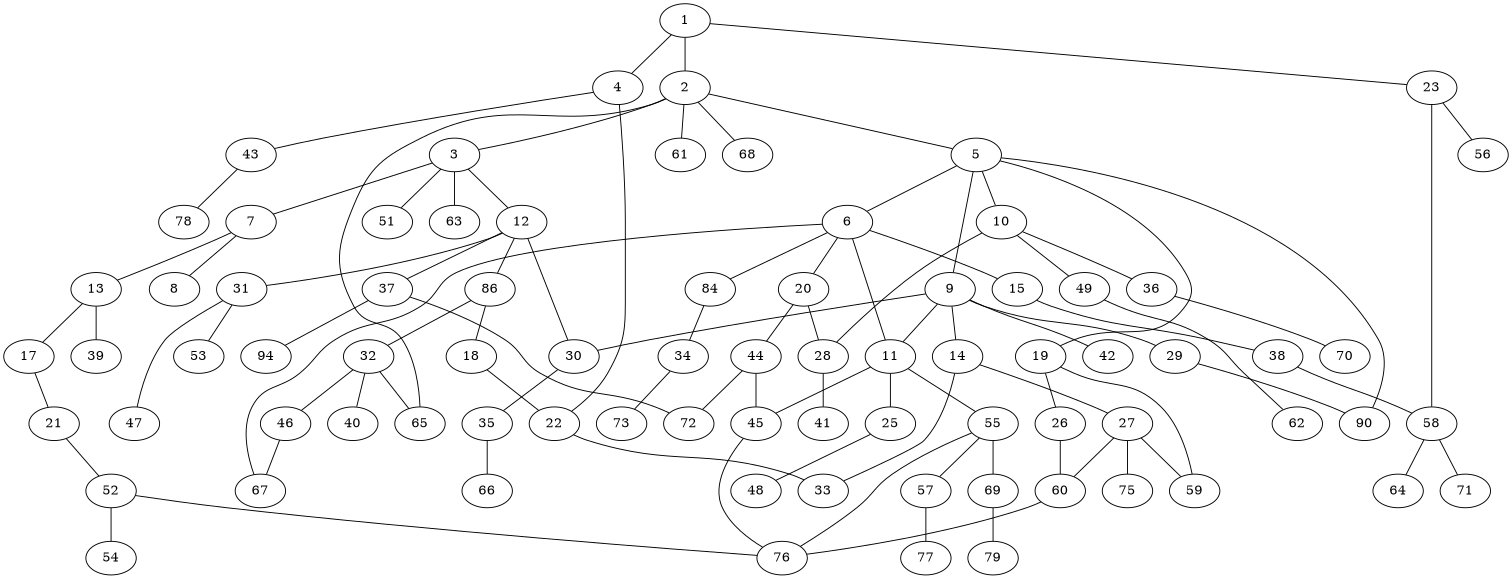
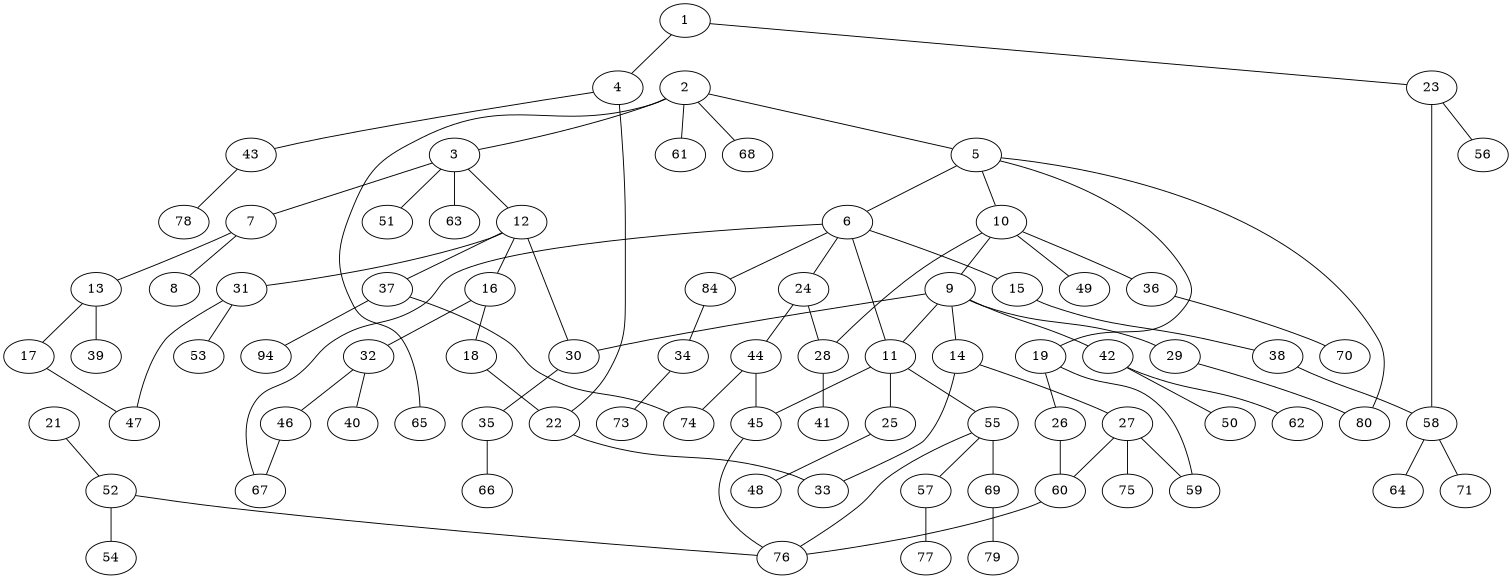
(685, 54) -> none
(963, 222) -> (976, 256)
(490, 289) -> (490, 289)
(804, 289) -> (804, 289)
(1190, 330) -> (1203, 390)
(41, 390) -> (82, 390)
(394, 390) -> none
(689, 424) -> (689, 424)
none -> (1230, 424)
(1365, 424) -> (1365, 424)
